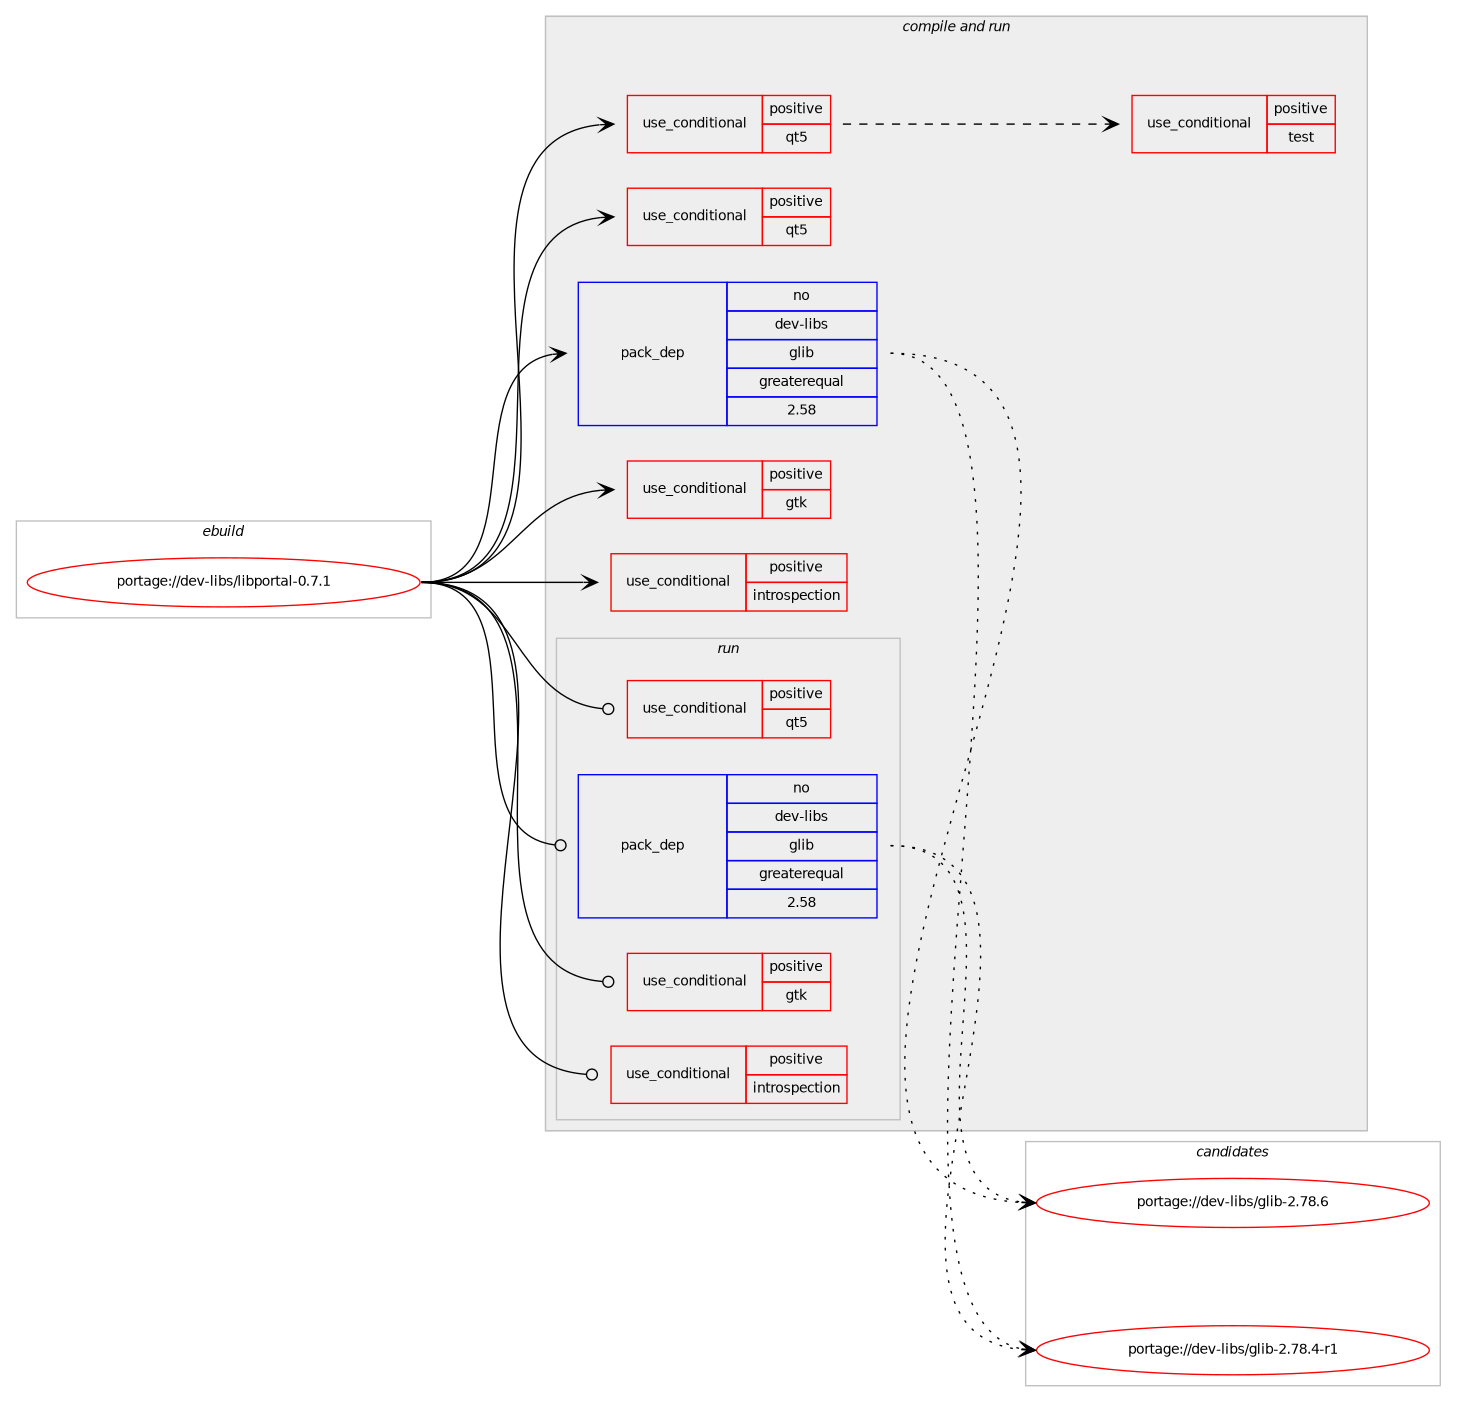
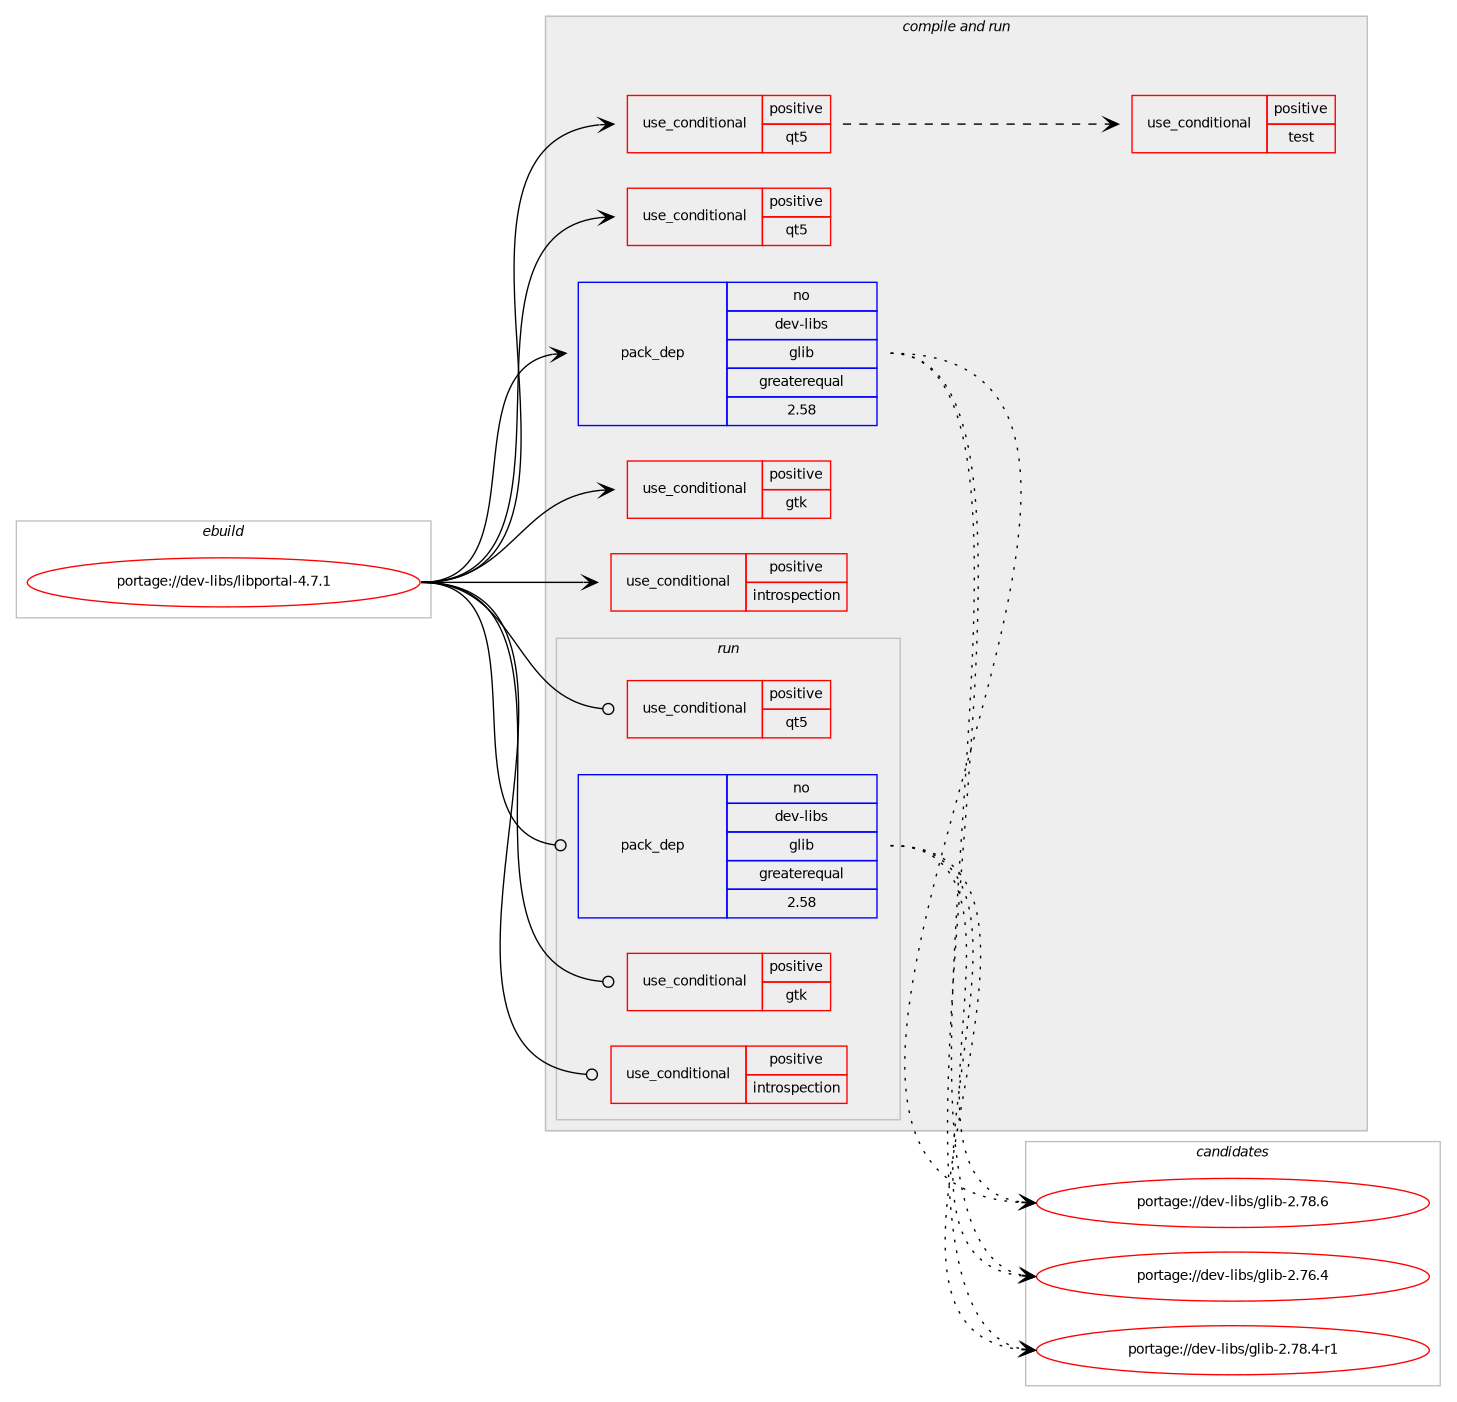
(224, 582) -> (224, 582)
none -> (1233, 1277)
